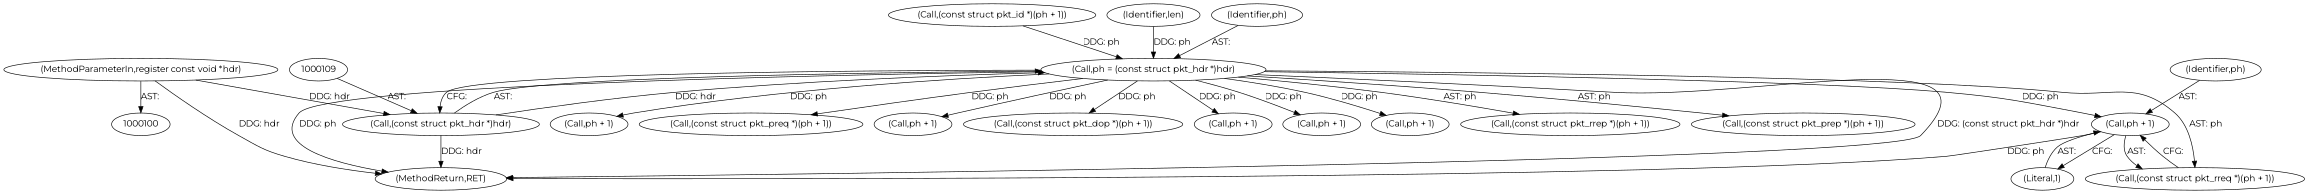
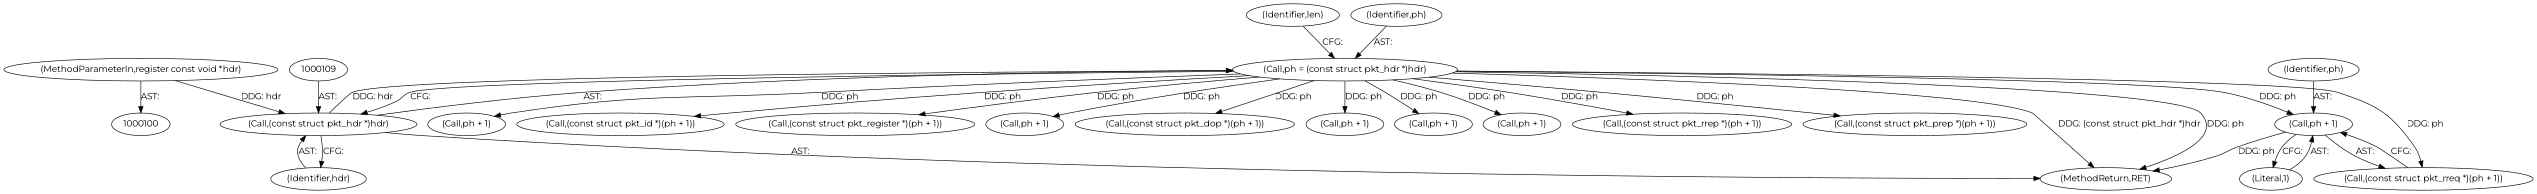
(1070, 41) -> (975, 93)
(1172, 42) -> (1334, 42)
(1460, 97) -> (1580, 97)
(1594, 97) -> (1715, 97)
(751, 124) -> (855, 124)
(2206, 124) -> (2425, 124)
(258, 146) -> none
(461, 152) -> (802, 152)
none -> (319, 179)
